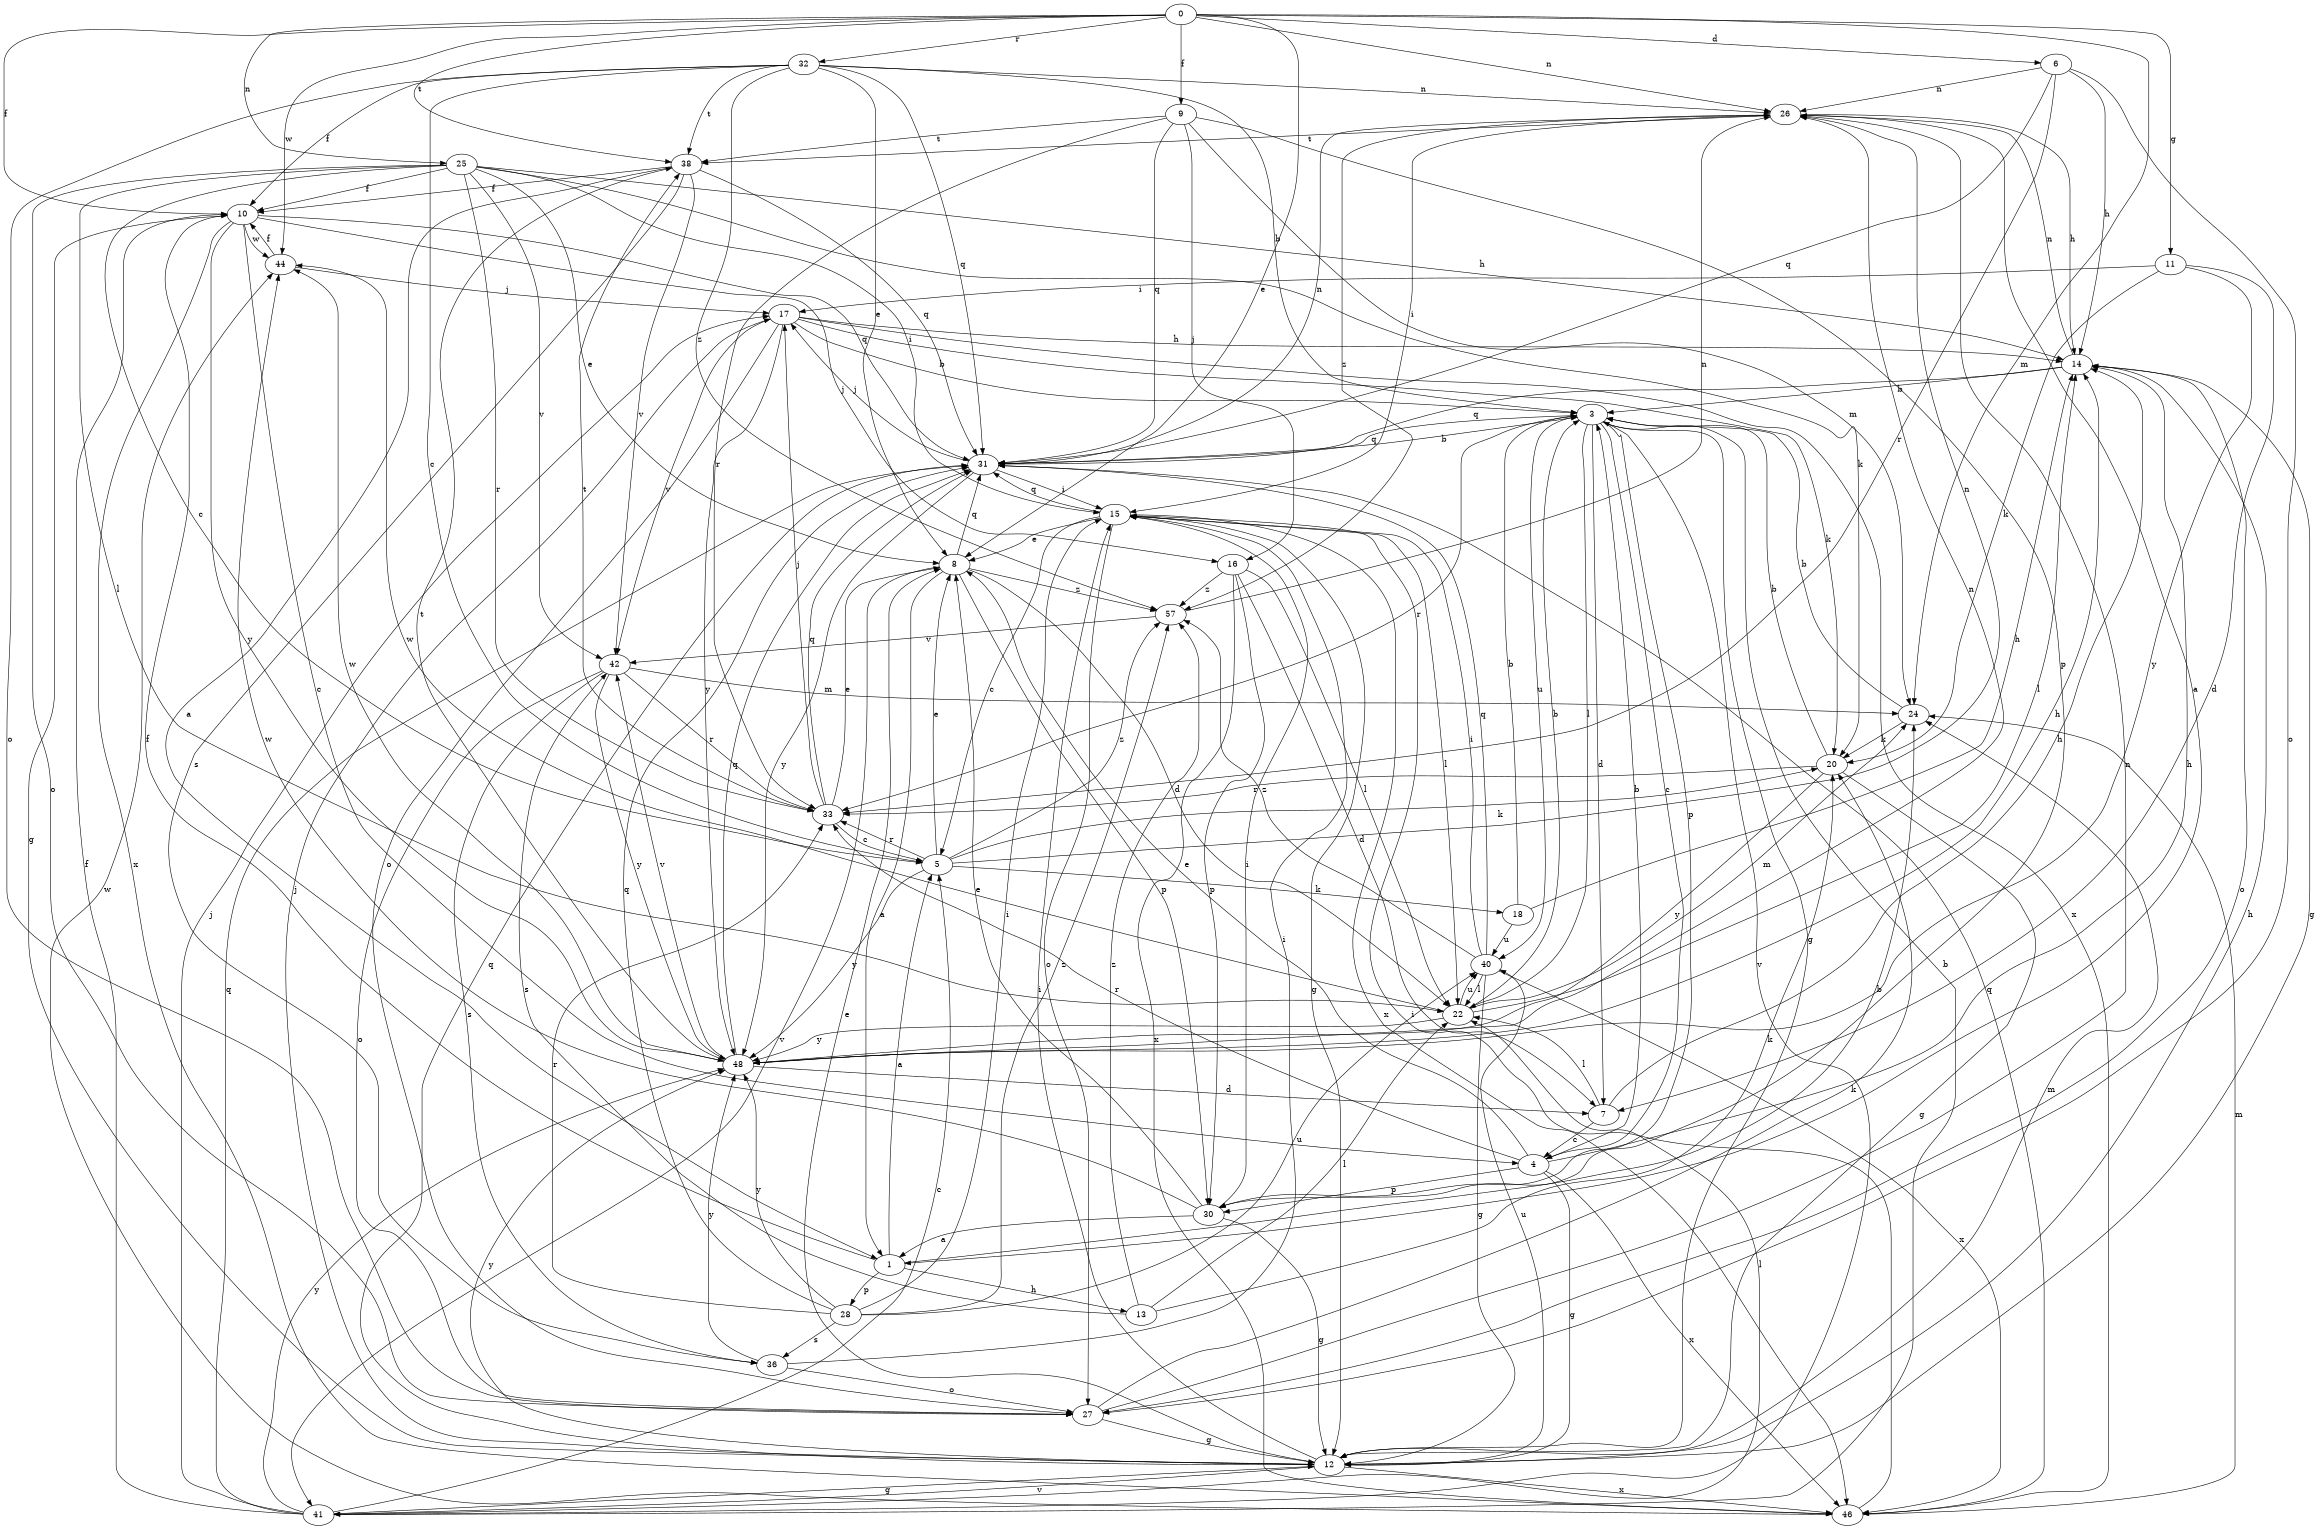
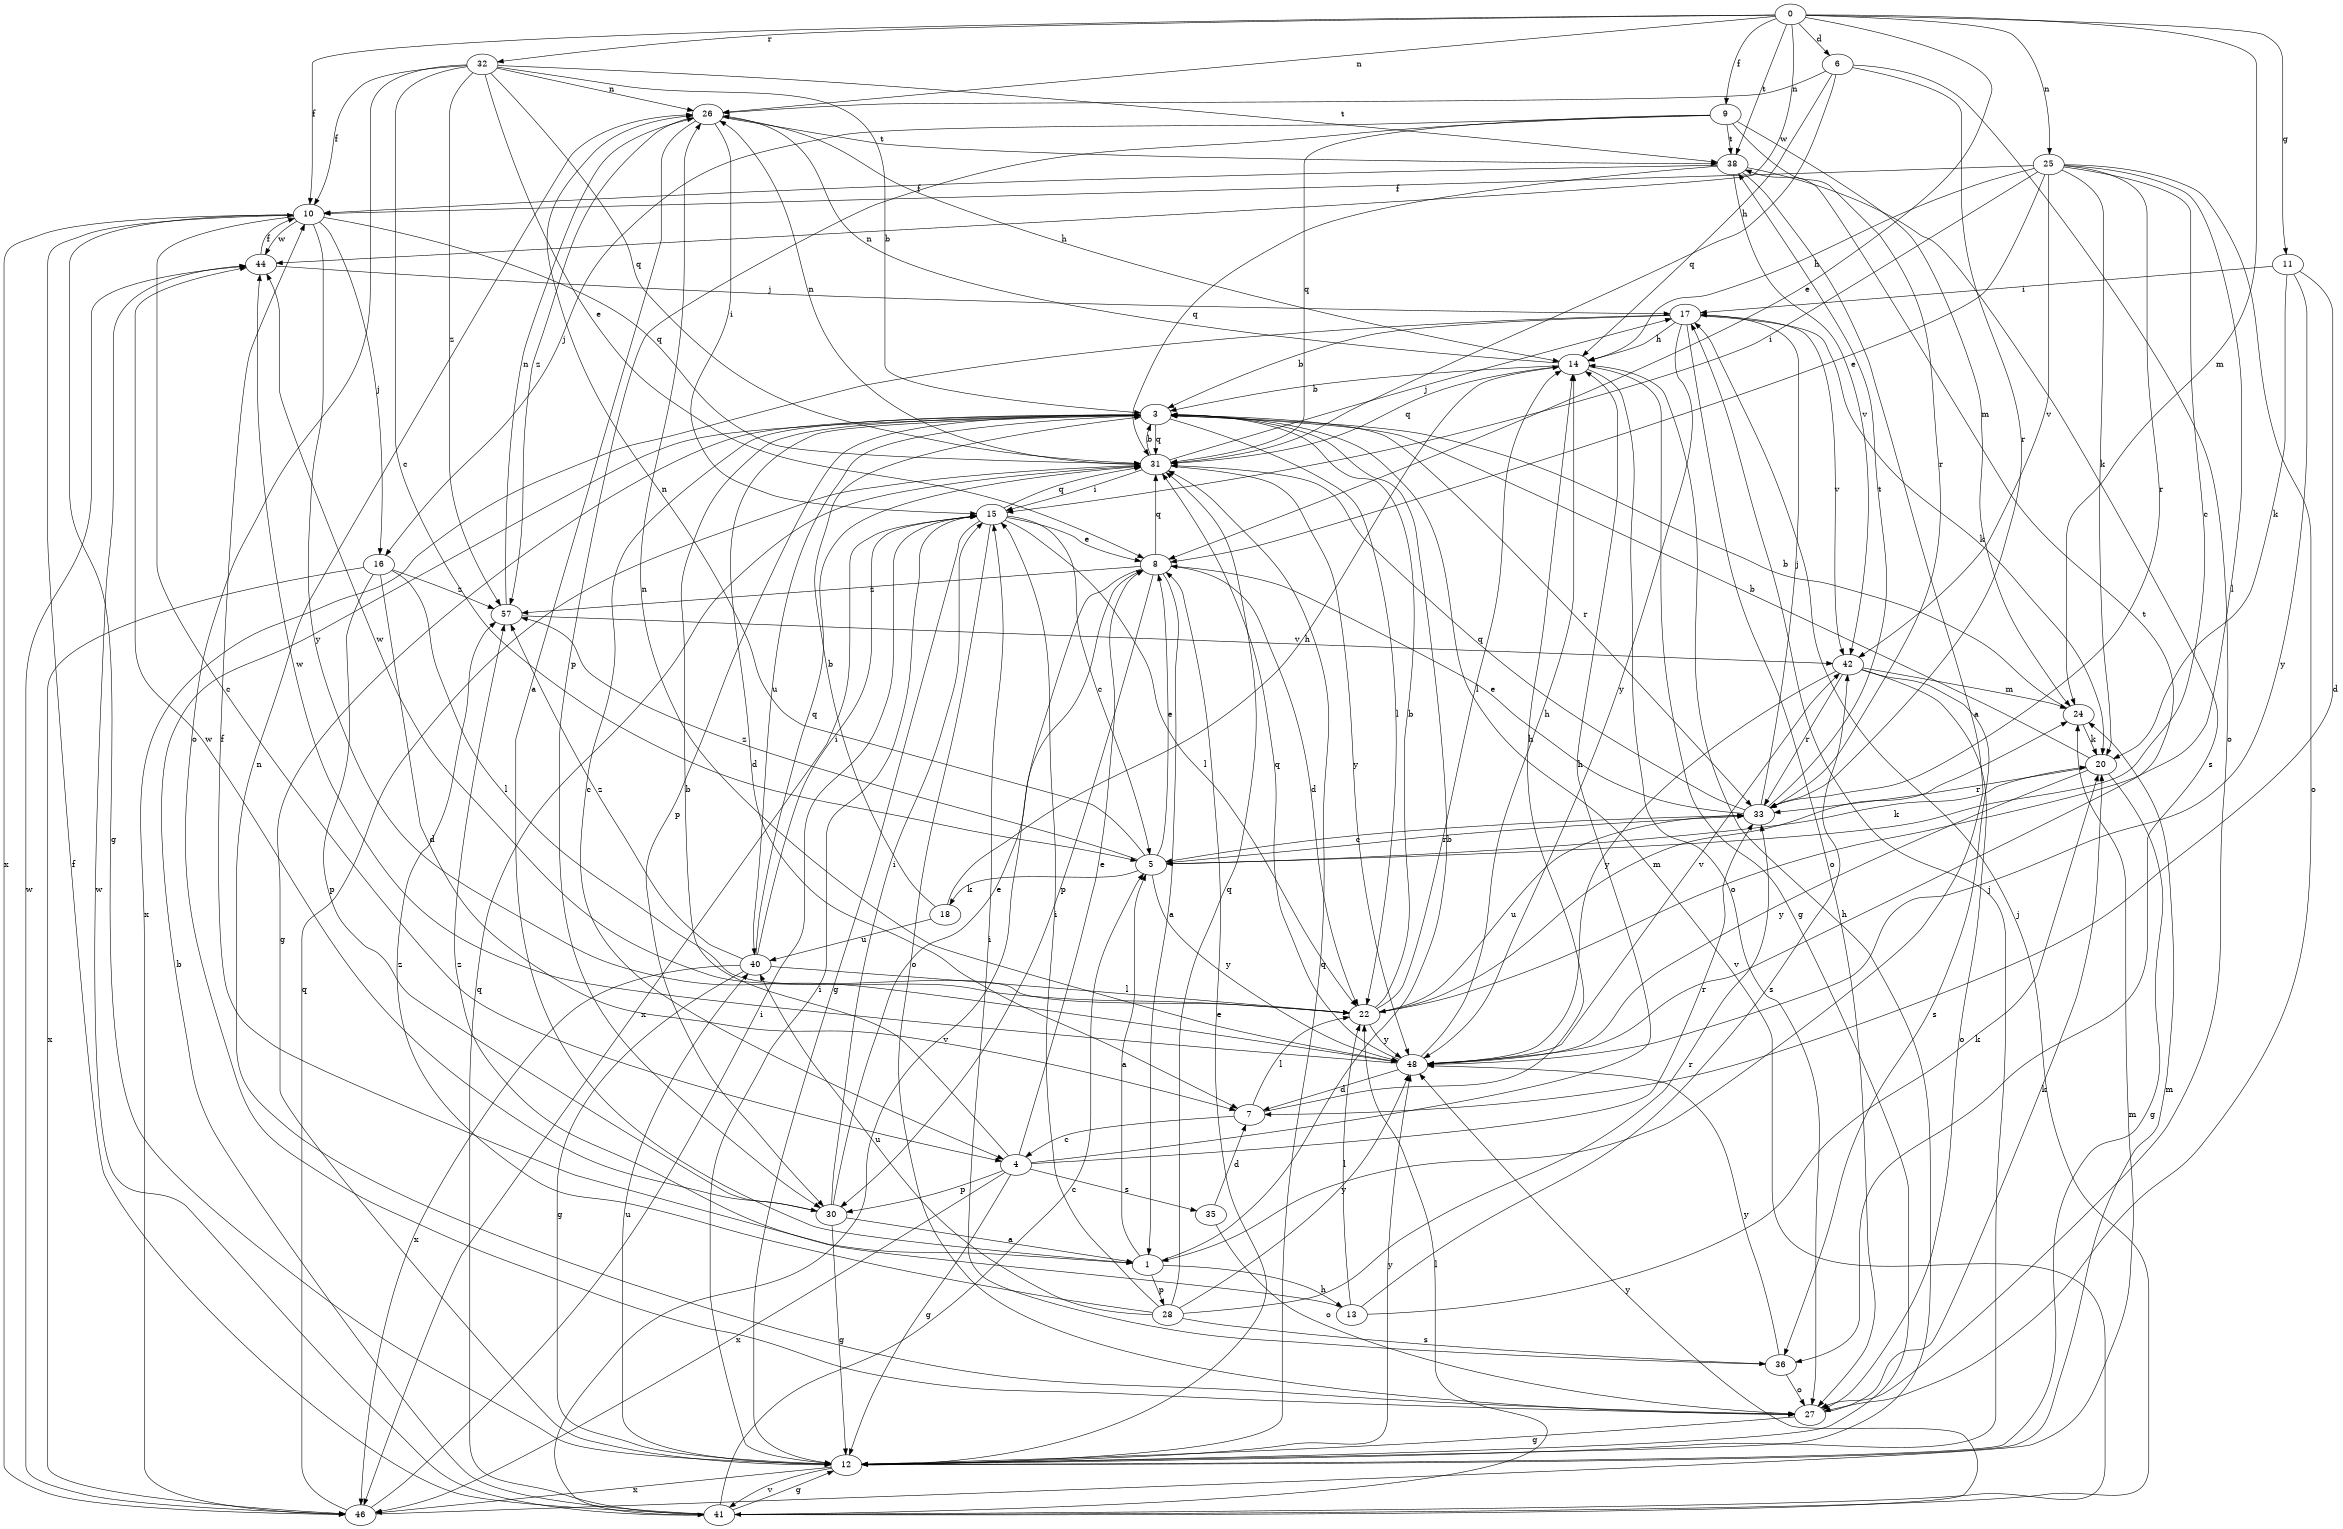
(1465, 990) -> (1537, 876)
none -> (96, 1038)
(1588, 1177) -> (1444, 780)
none -> (1211, 1215)
